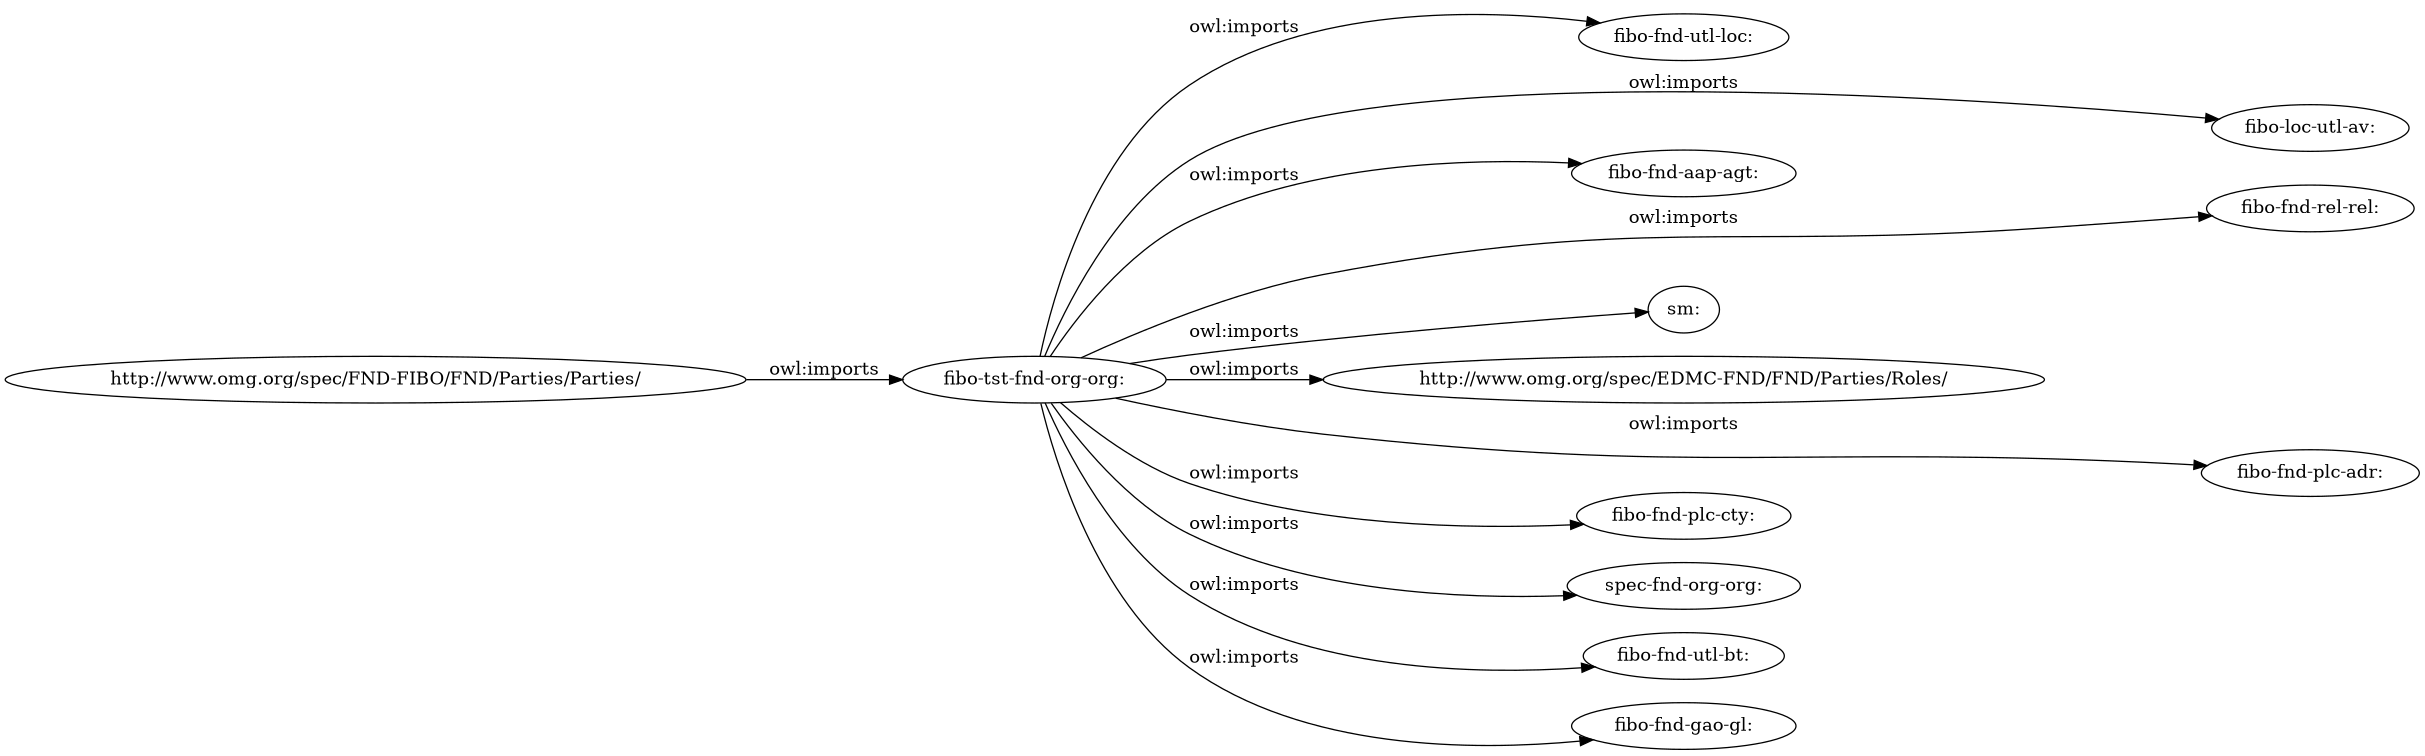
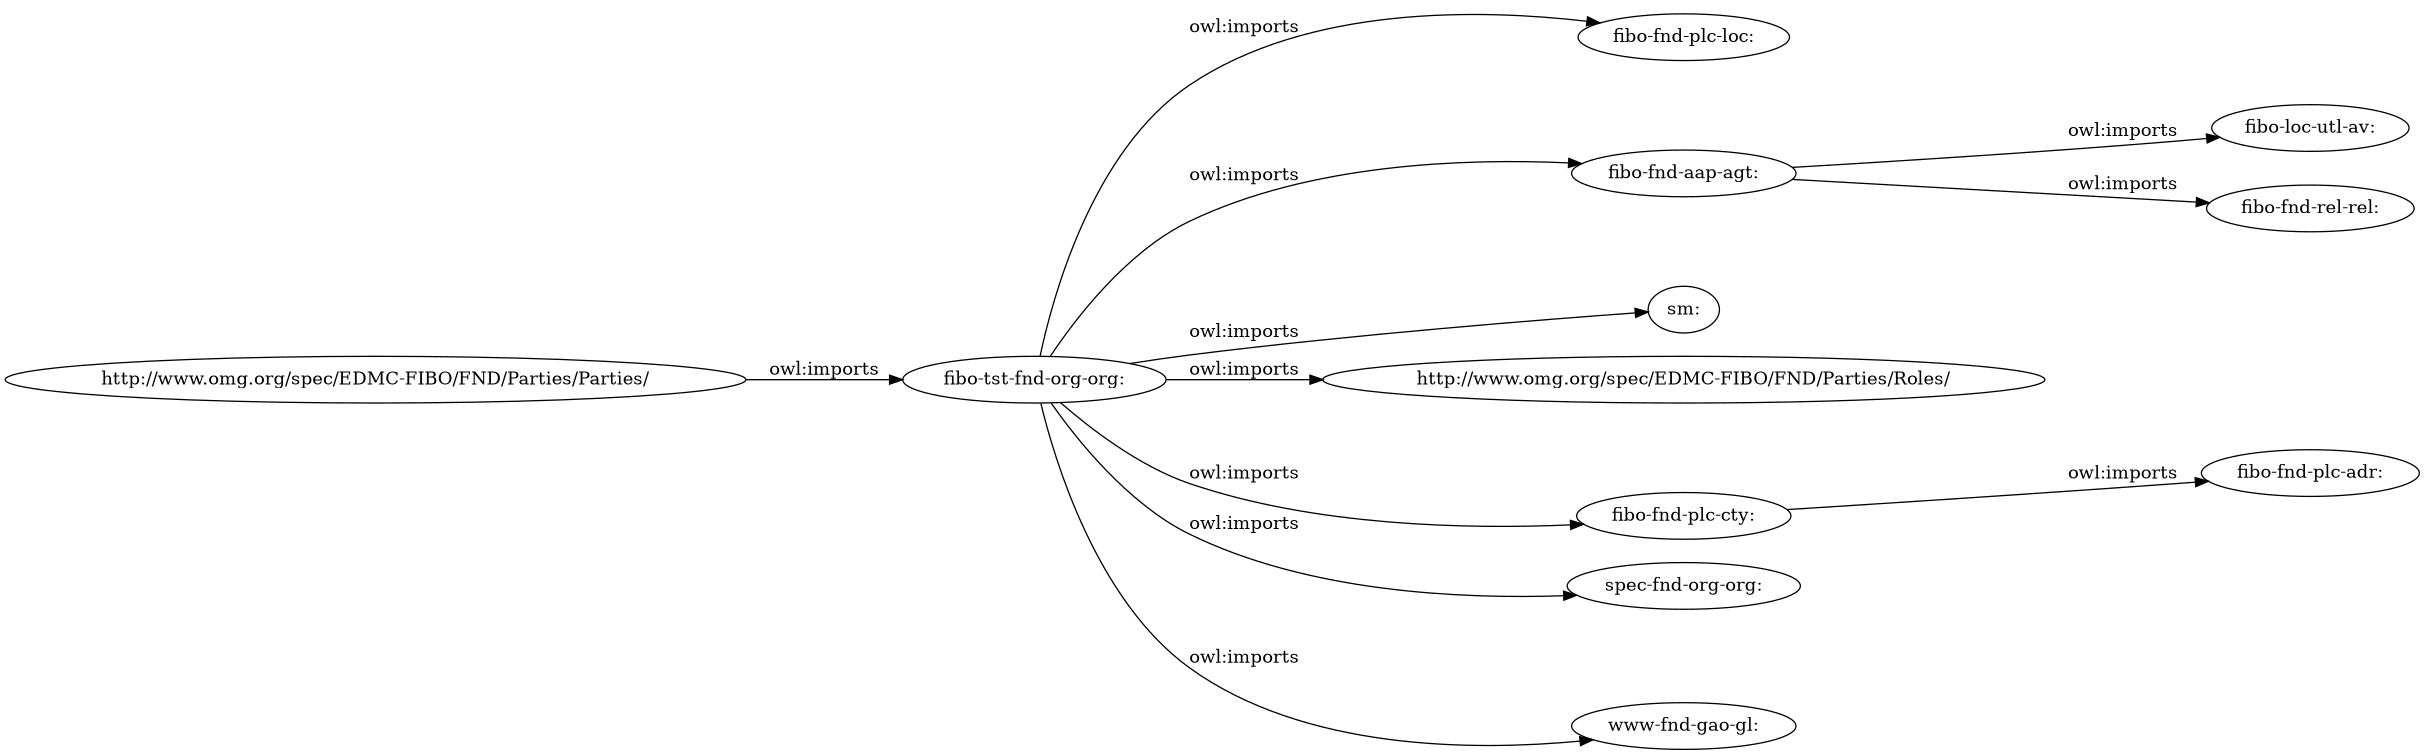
(1684, 37) -> (1684, 37)
(1570, 94) -> (2000, 154)
(1632, 239) -> (1994, 191)
(376, 380) -> (376, 380)
(1684, 380) -> (1684, 380)
(1653, 457) -> (1991, 496)
(1684, 656) -> none
(1684, 726) -> (1684, 726)
